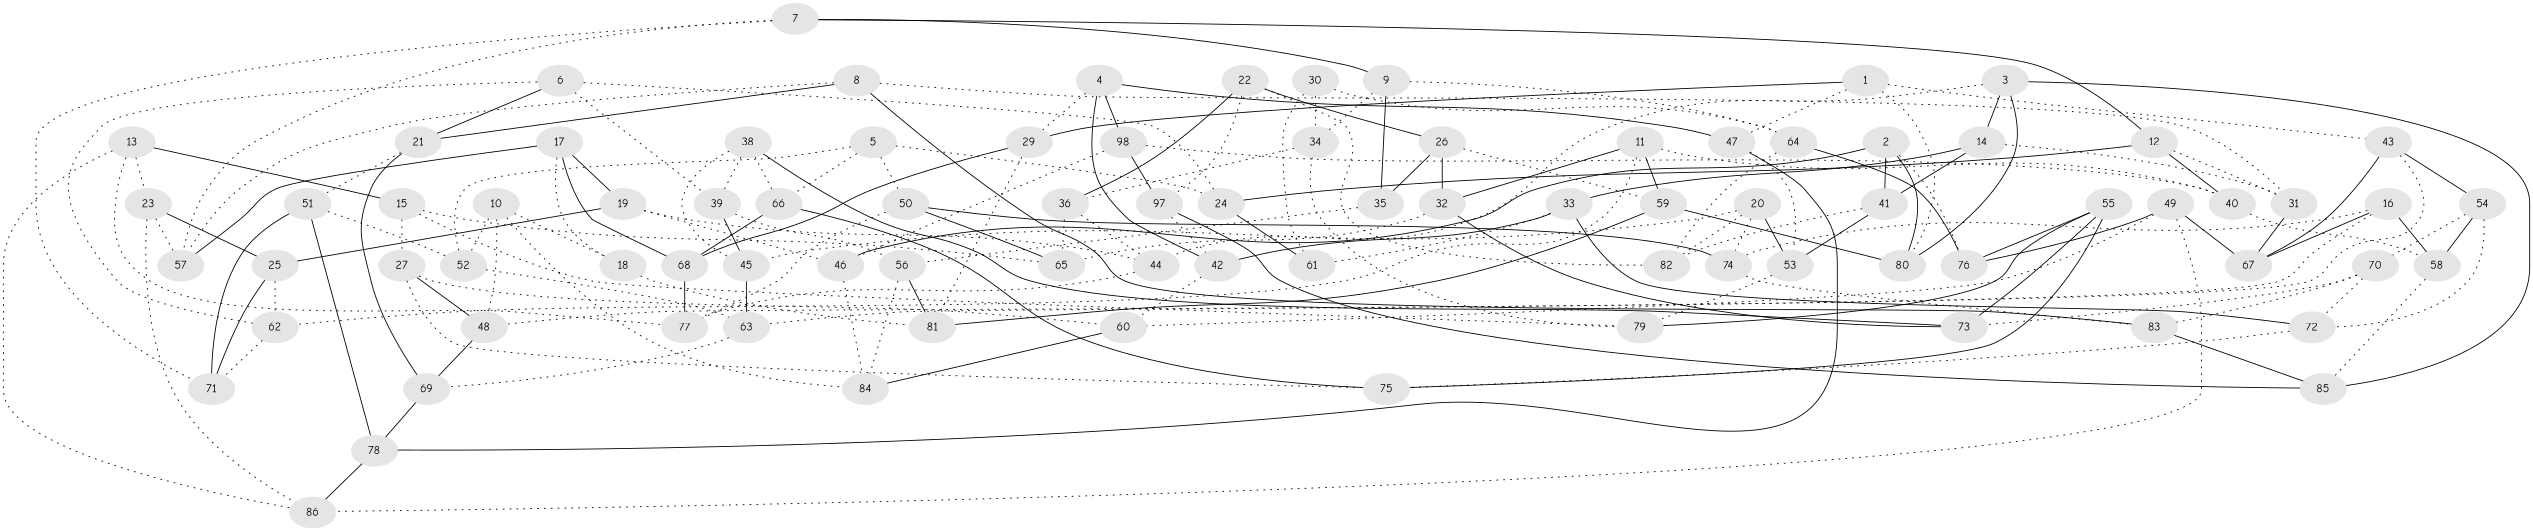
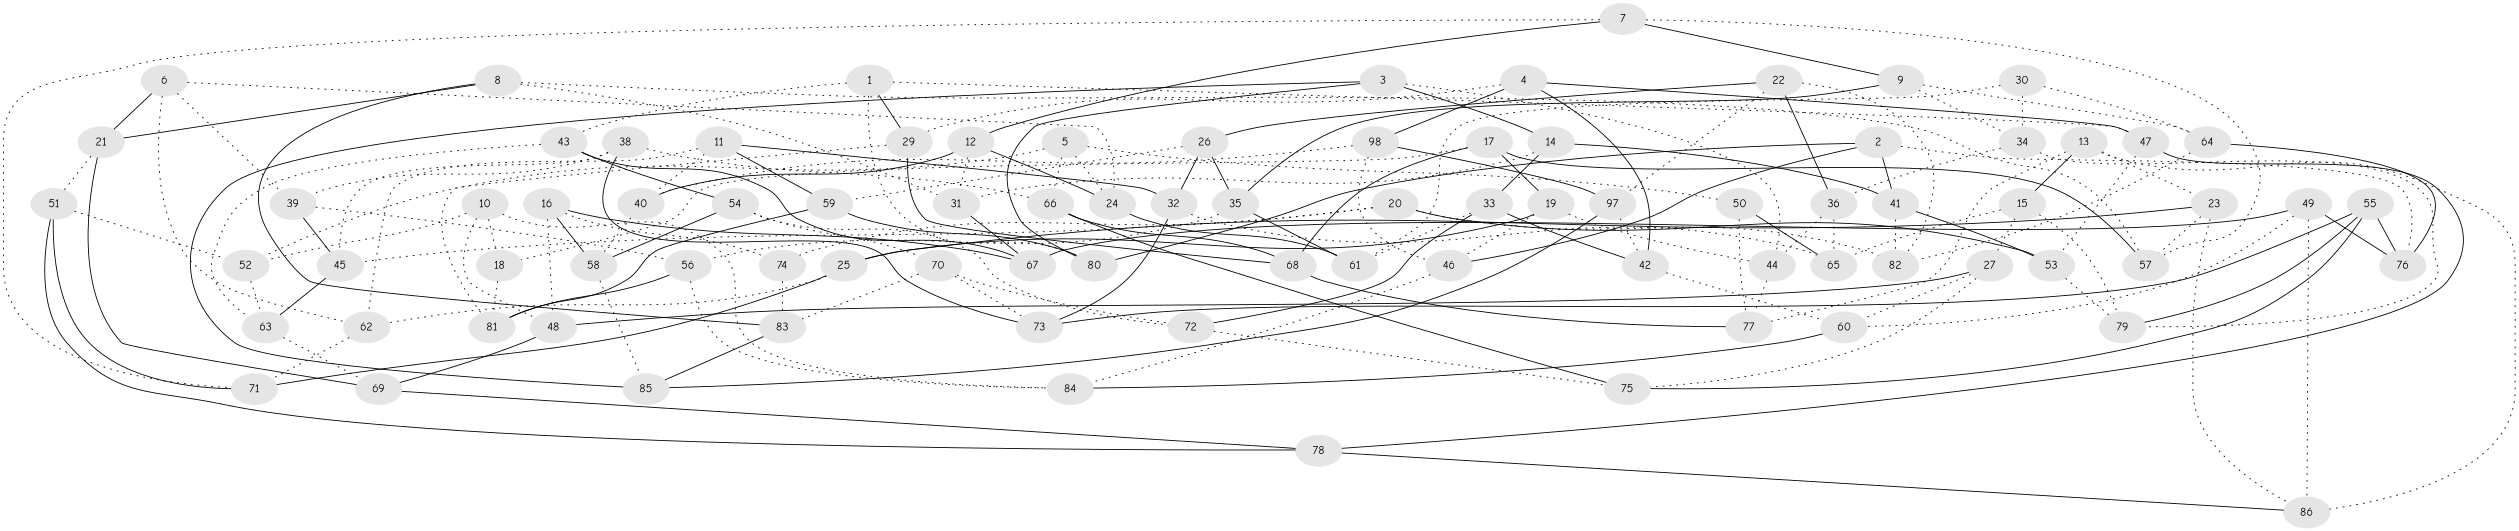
(1301, 225) -> none
none -> (1295, 235)
